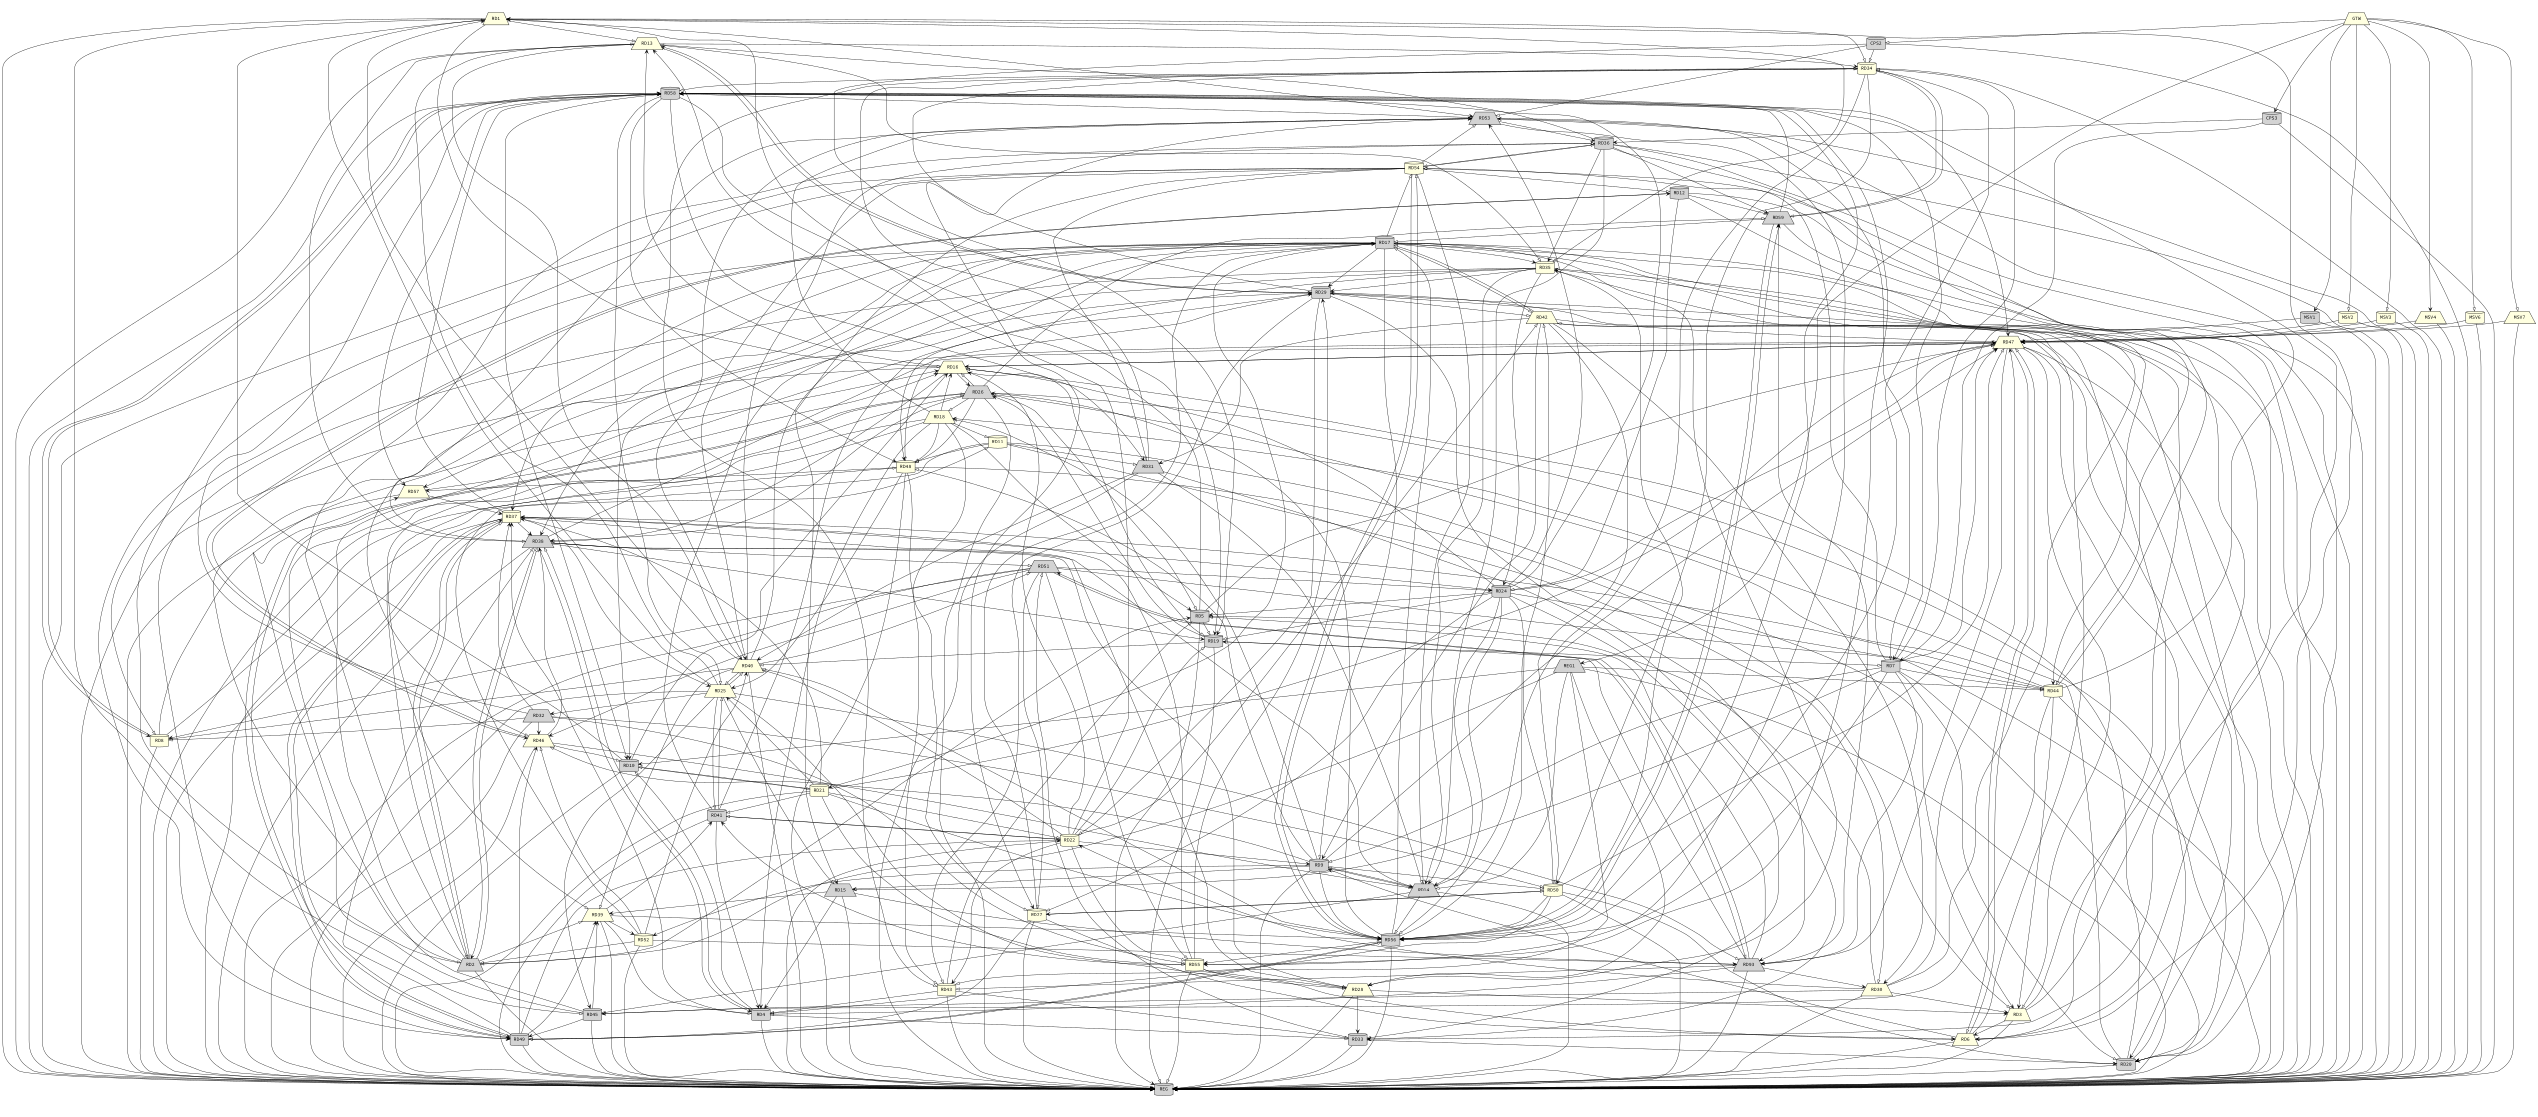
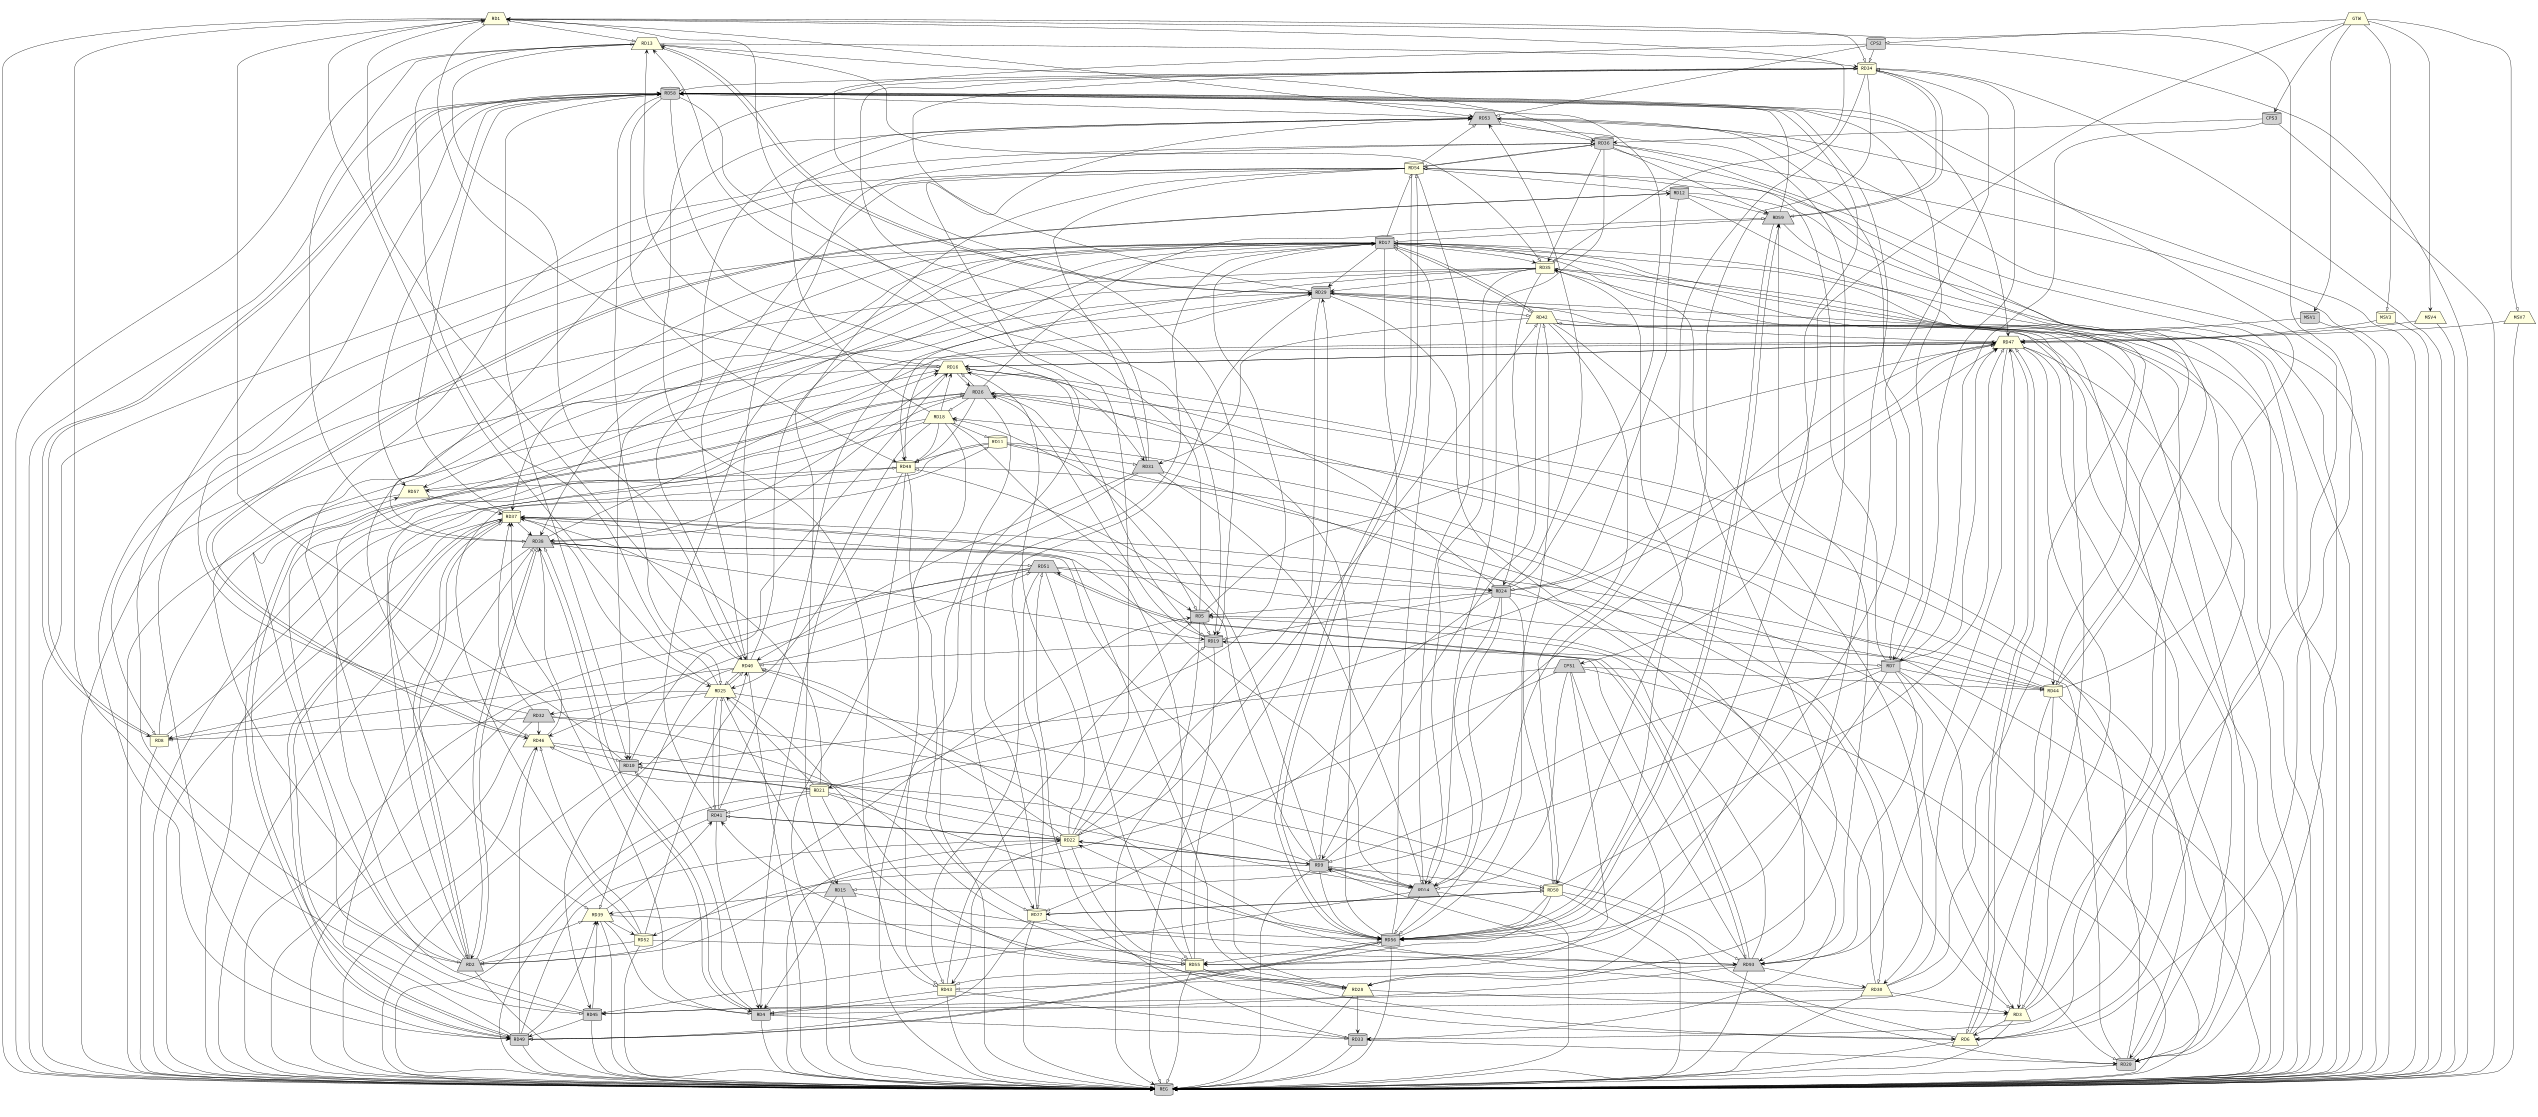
(2348, 317) -> none
(2475, 317) -> none
(1569, 666) -> (1569, 666)
(1071, 878) -> (1196, 853)
(1773, 902) -> none
